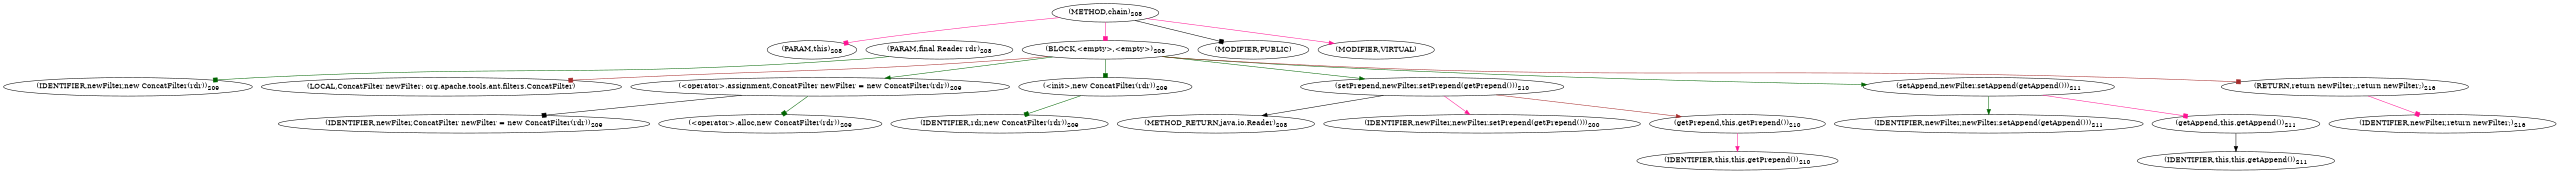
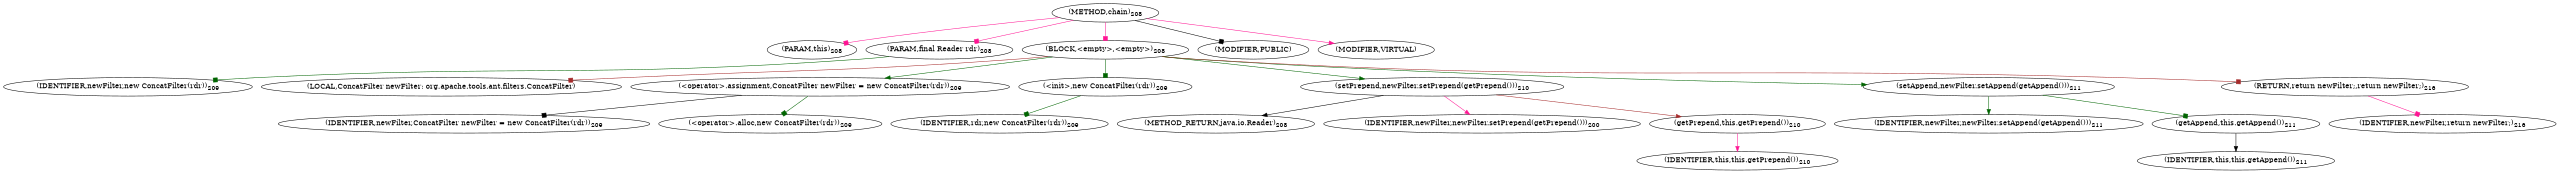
none -> (1027, 30)
(2112, 105) -> (2112, 105)
